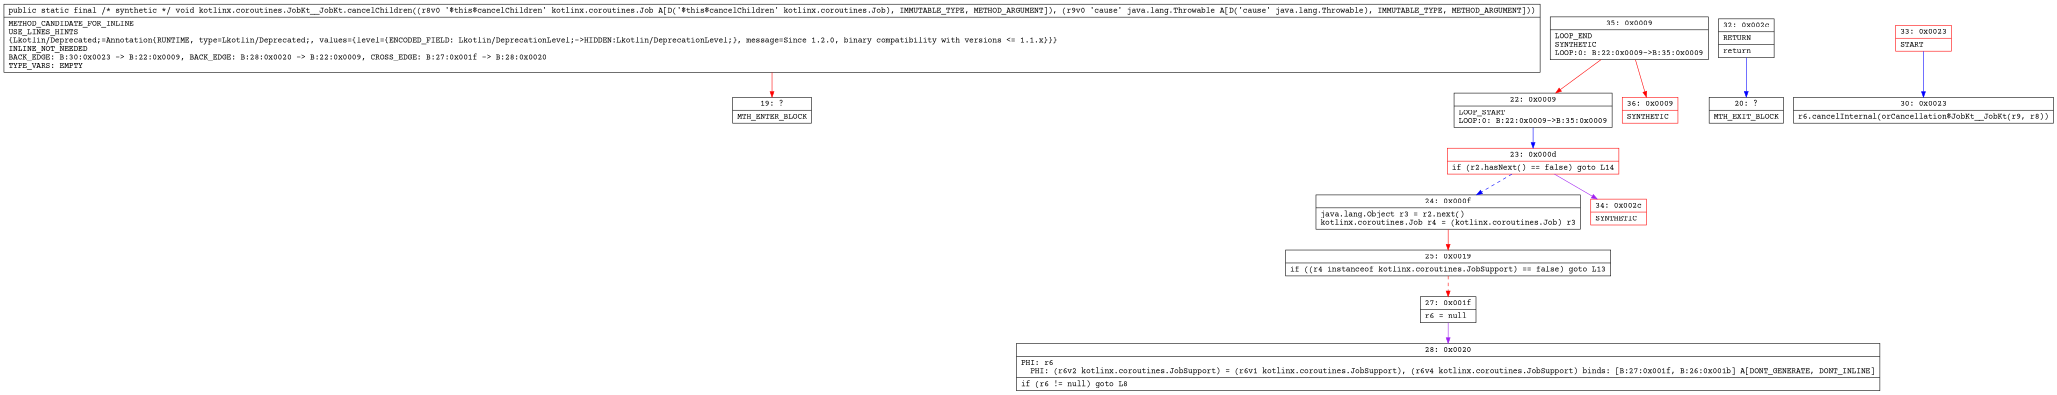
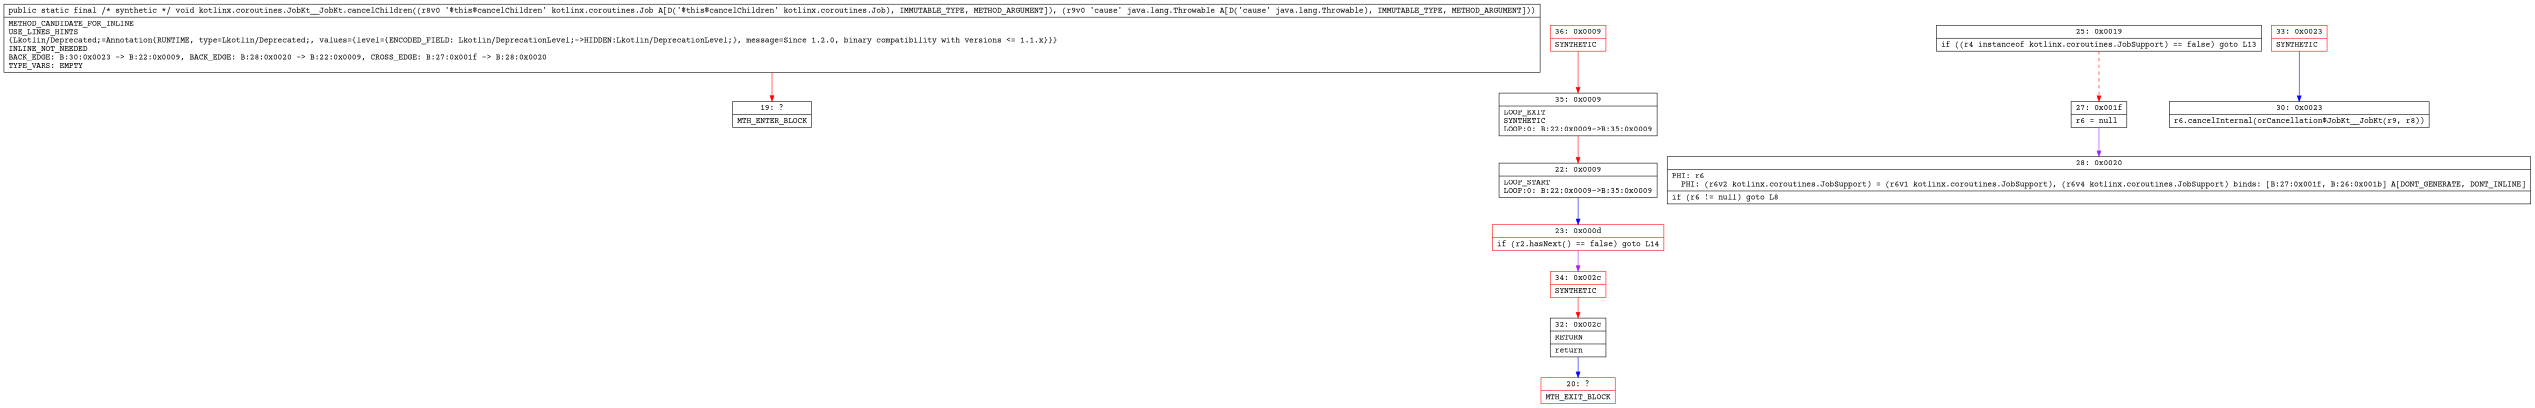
(1574, 36) -> (1525, 112)
(1912, 44) -> (2297, 44)
(1640, 76) -> (1578, 69)
(1746, 110) -> (1578, 391)
(1448, 212) -> none
none -> (1578, 305)
